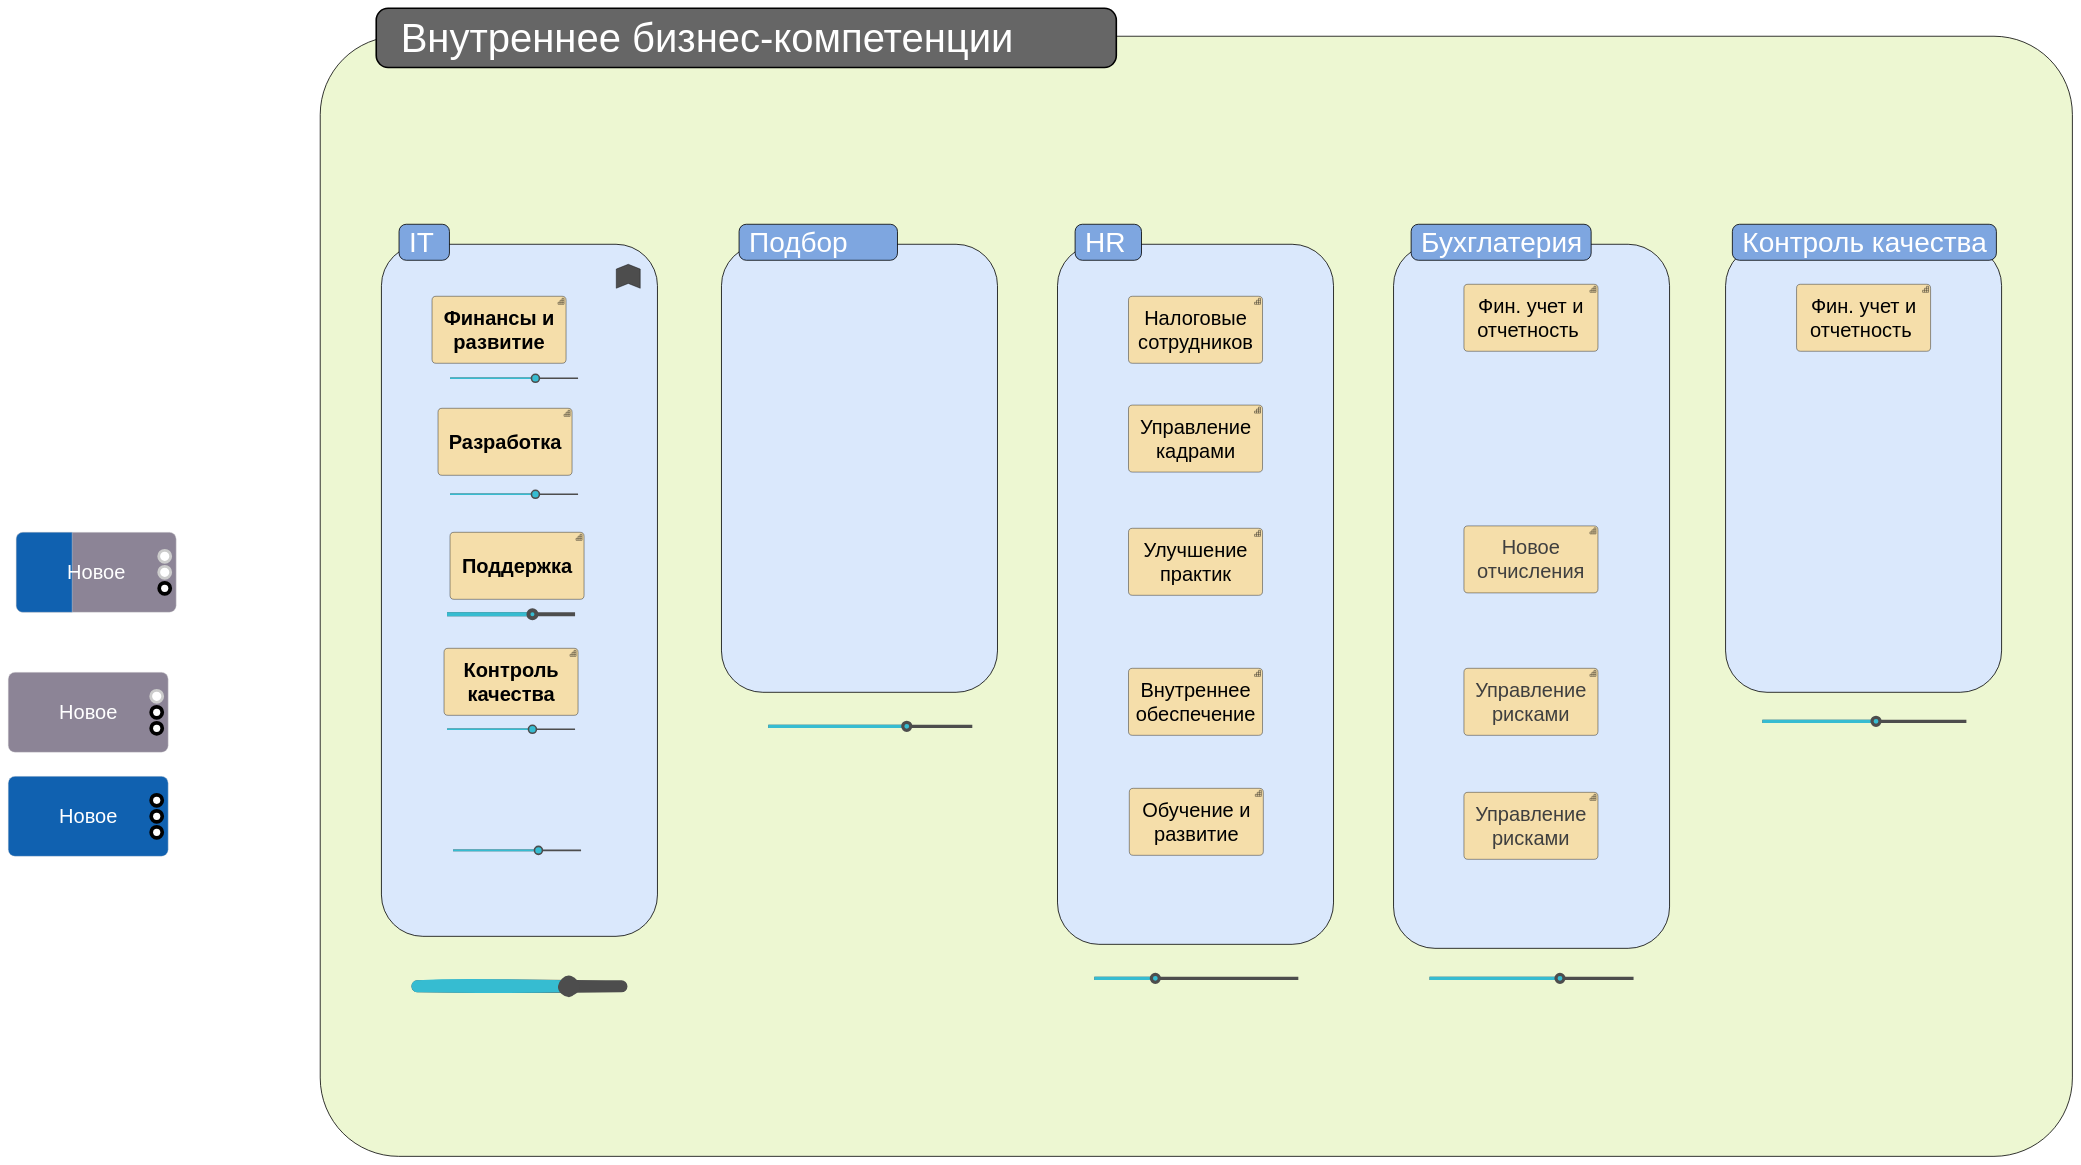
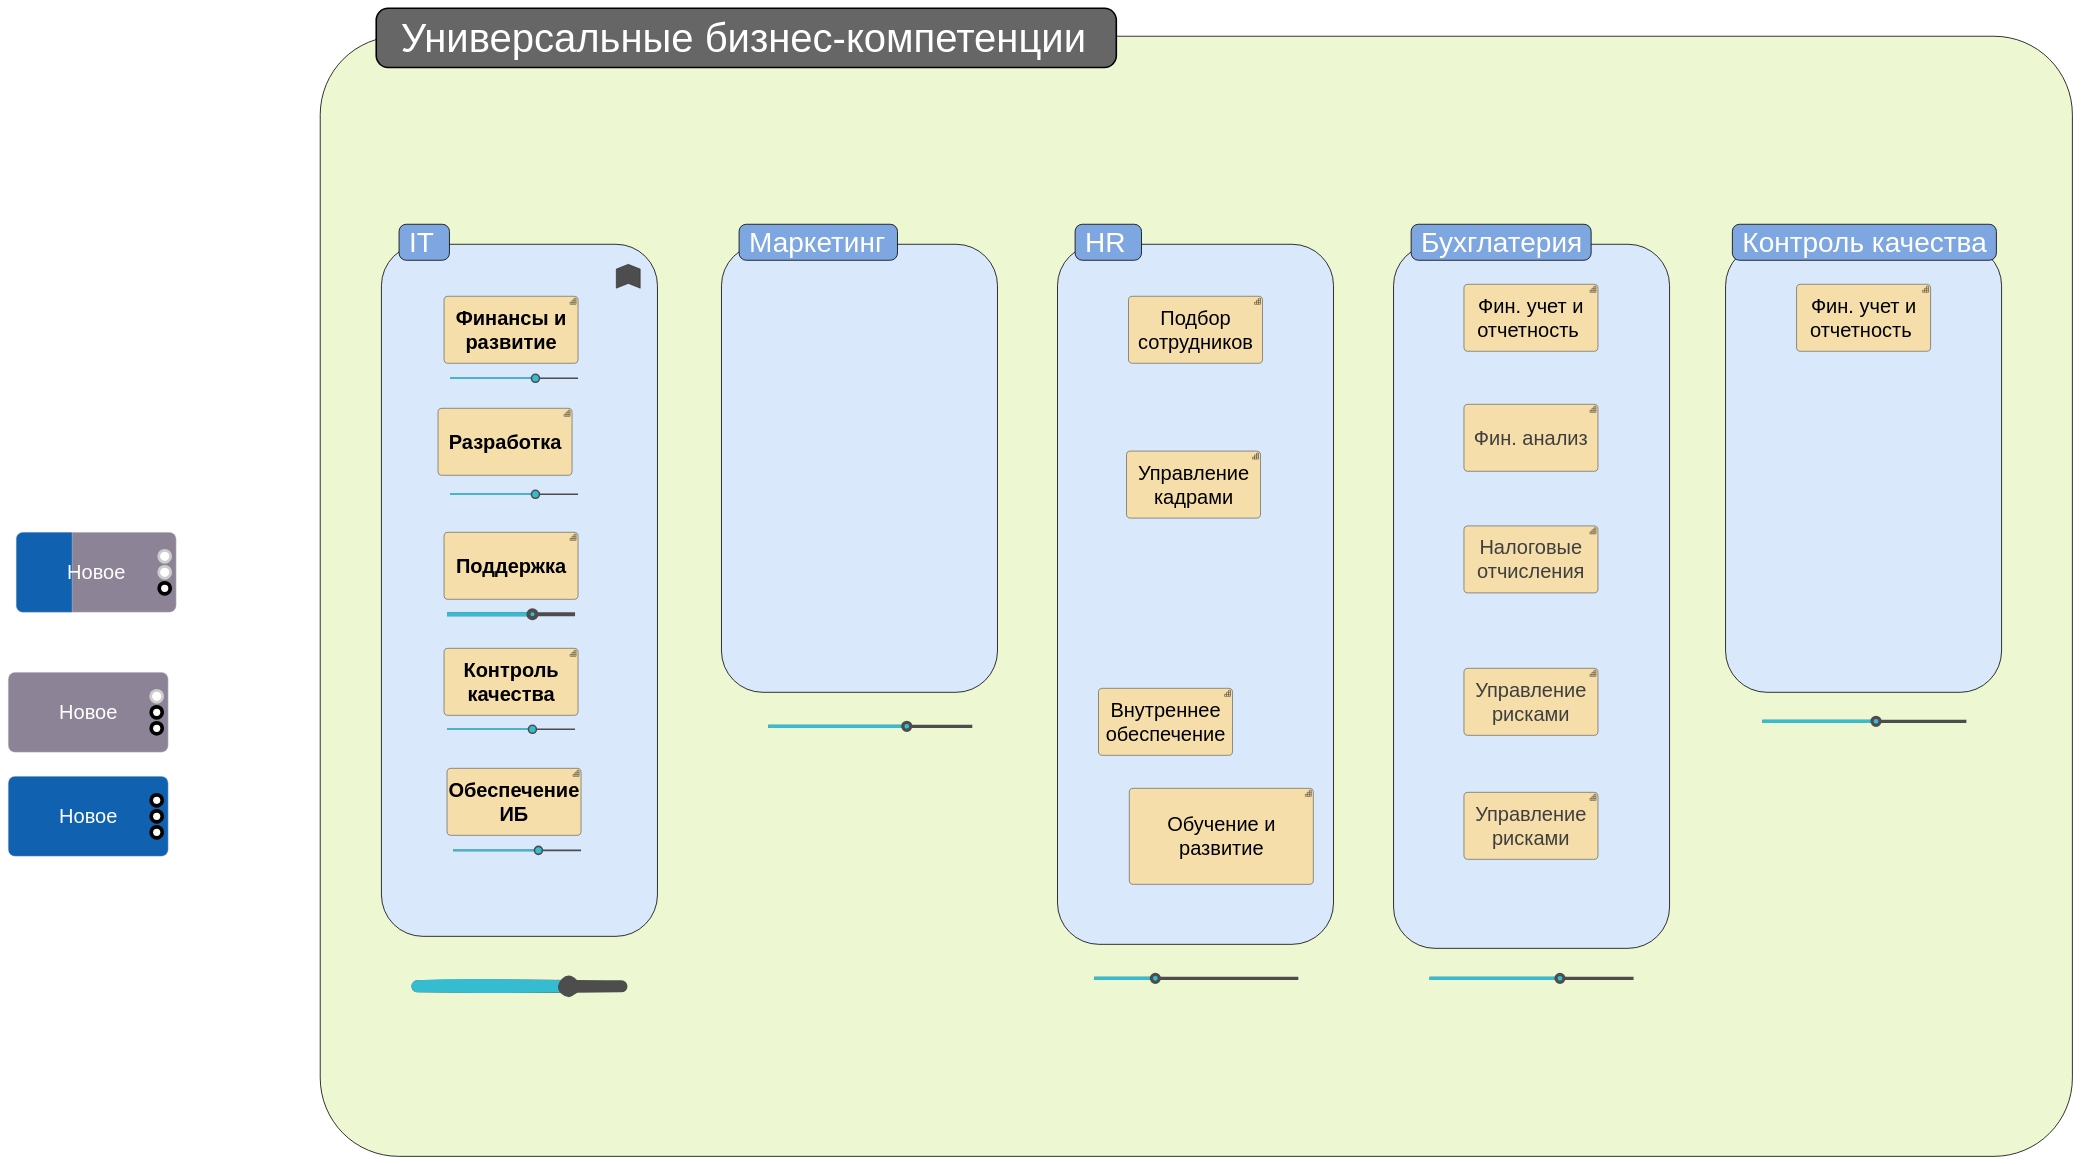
(538, 37) -> (555, 37)
(762, 242) -> (772, 242)
(499, 330) -> (511, 330)
(1196, 330) -> (1196, 330)
none -> (1531, 438)
(1195, 439) -> (1193, 485)
(1531, 559) -> (1531, 559)
(1195, 562) -> none
(517, 566) -> (511, 566)
(1195, 702) -> (1165, 722)
none -> (514, 802)
(1196, 822) -> (1221, 836)
